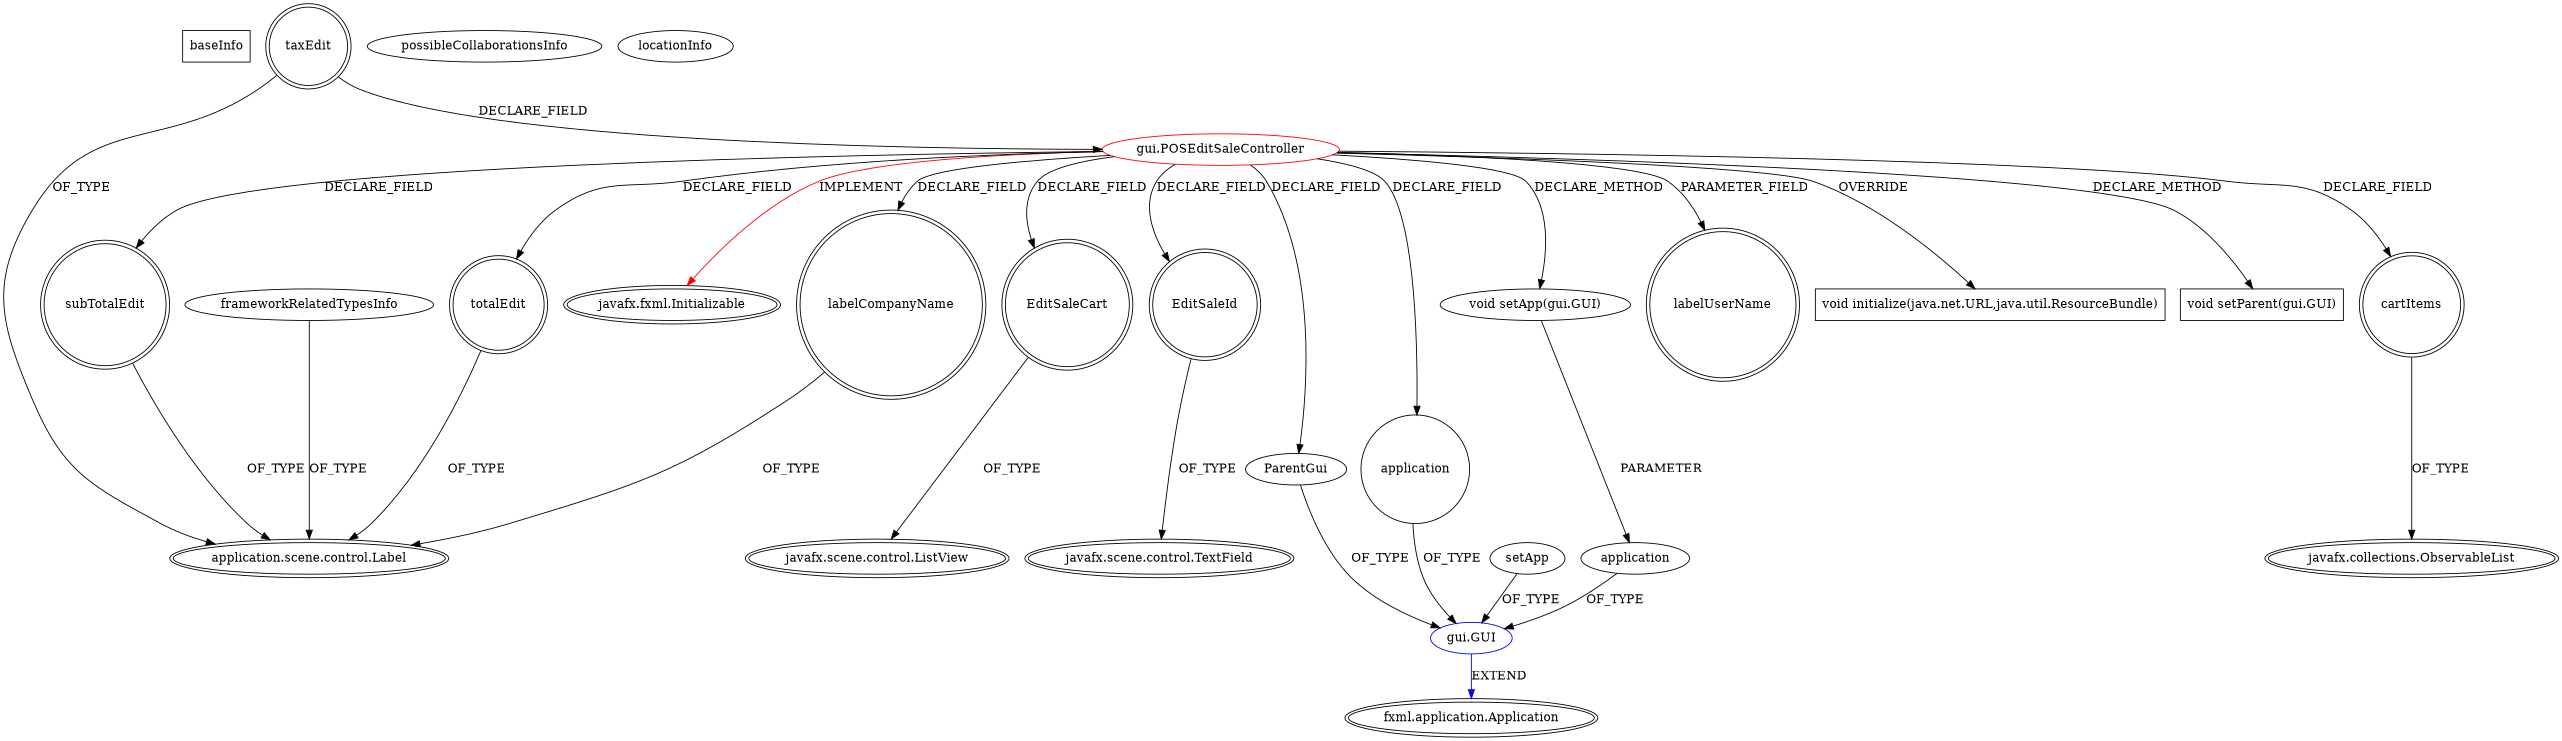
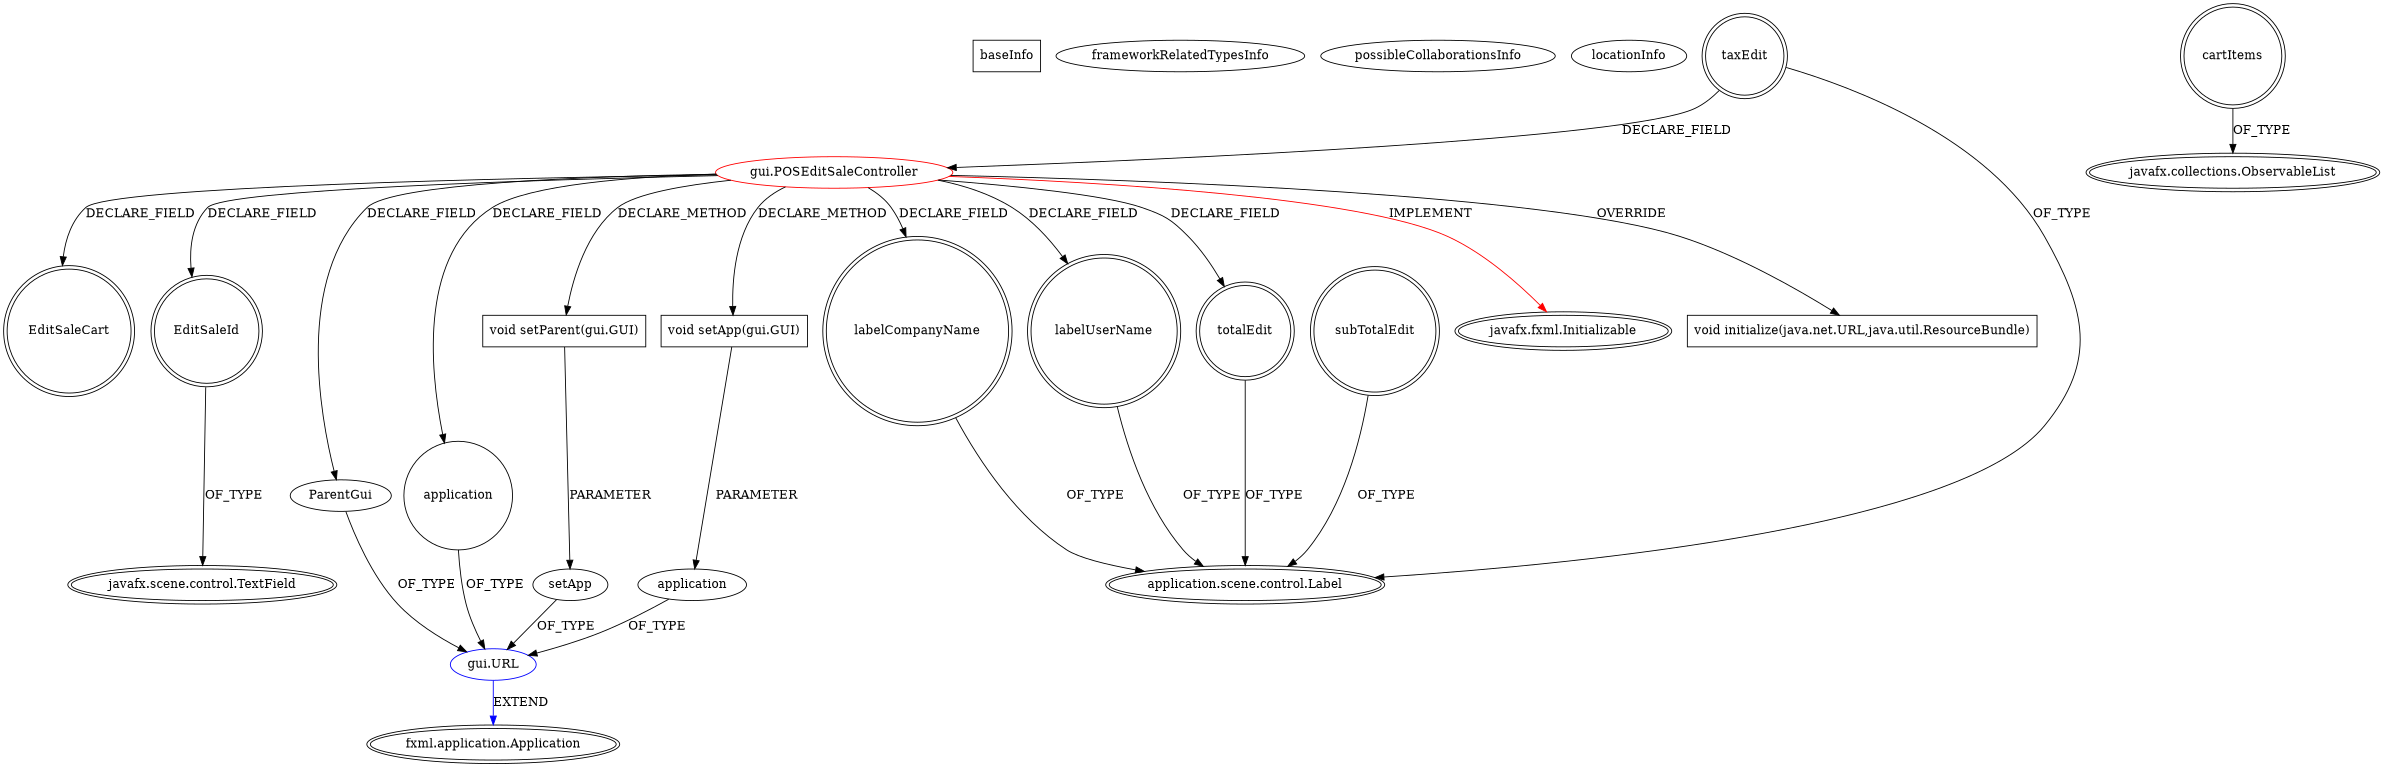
(1874, 161) -> none
(615, 164) -> none
(1745, 188) -> (1083, 214)
(1535, 305) -> (734, 331)
(309, 425) -> (1146, 490)
none -> (567, 453)
(877, 558) -> none
(1471, 638) -> (493, 665)
